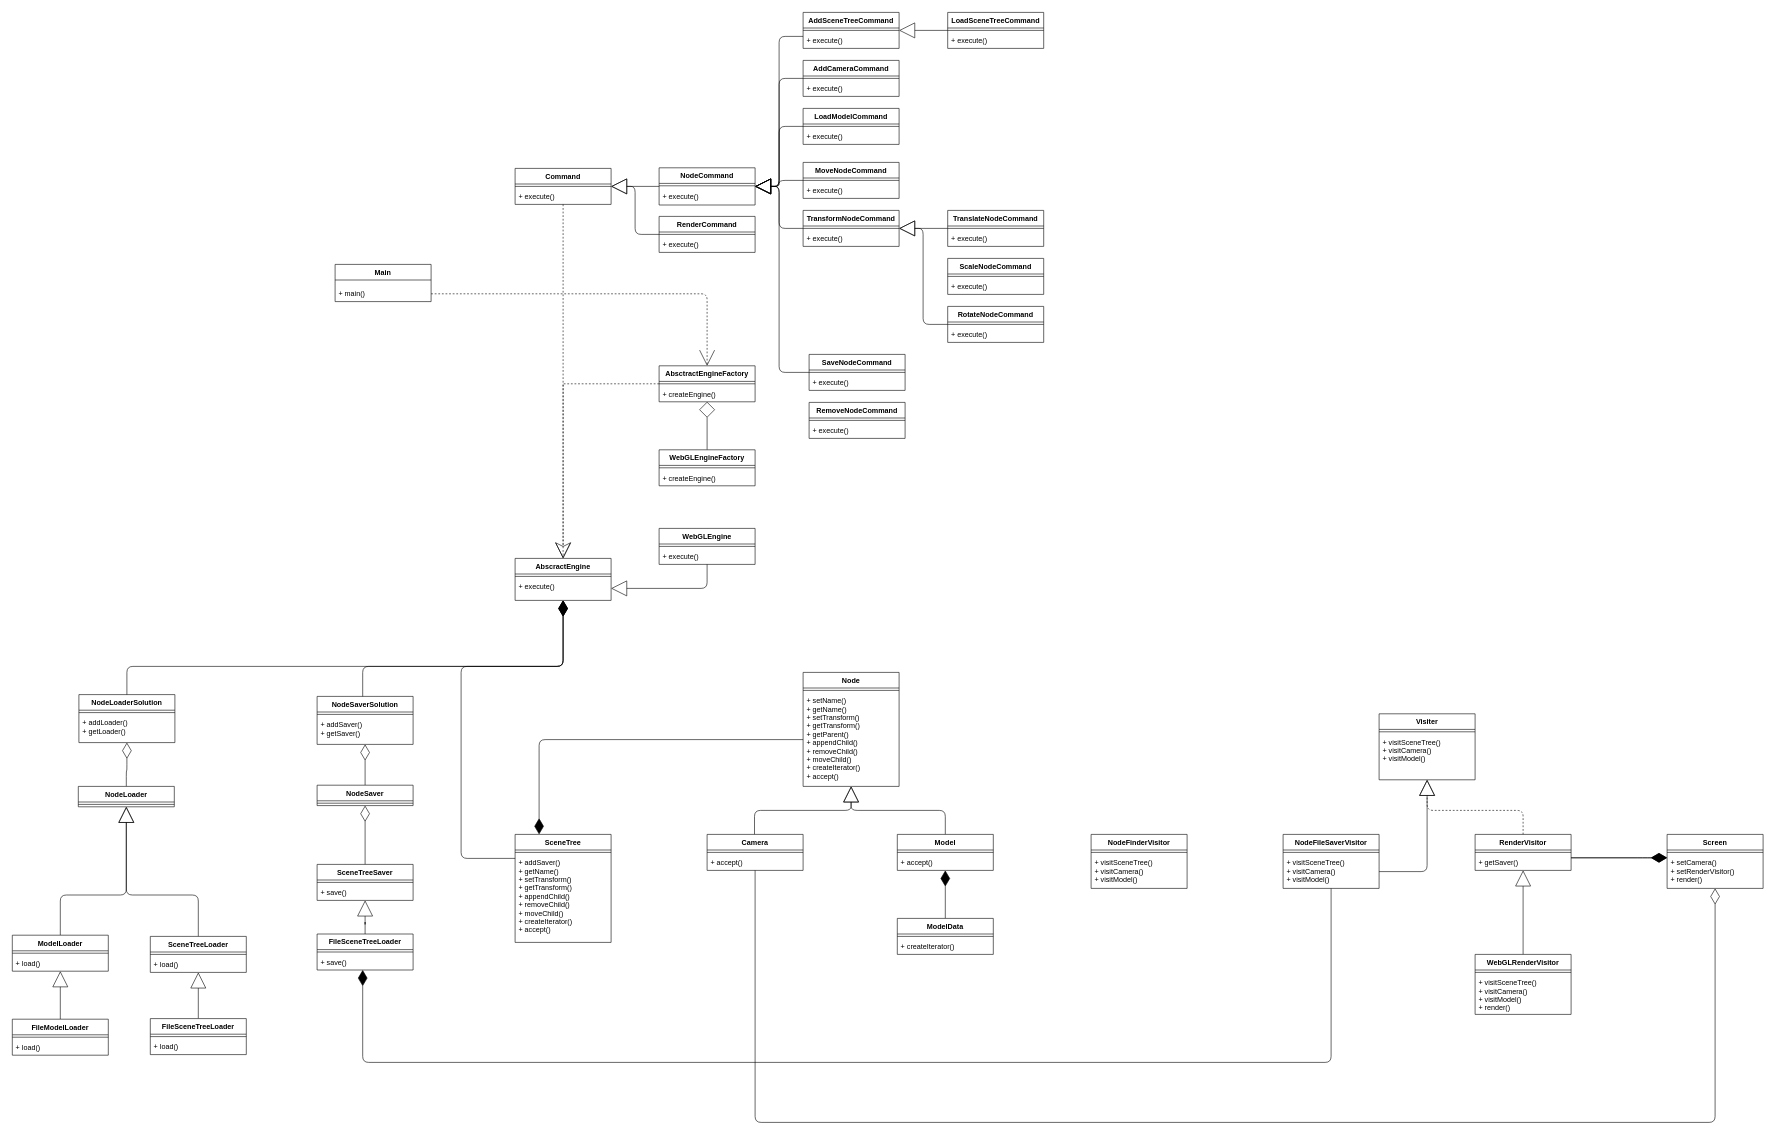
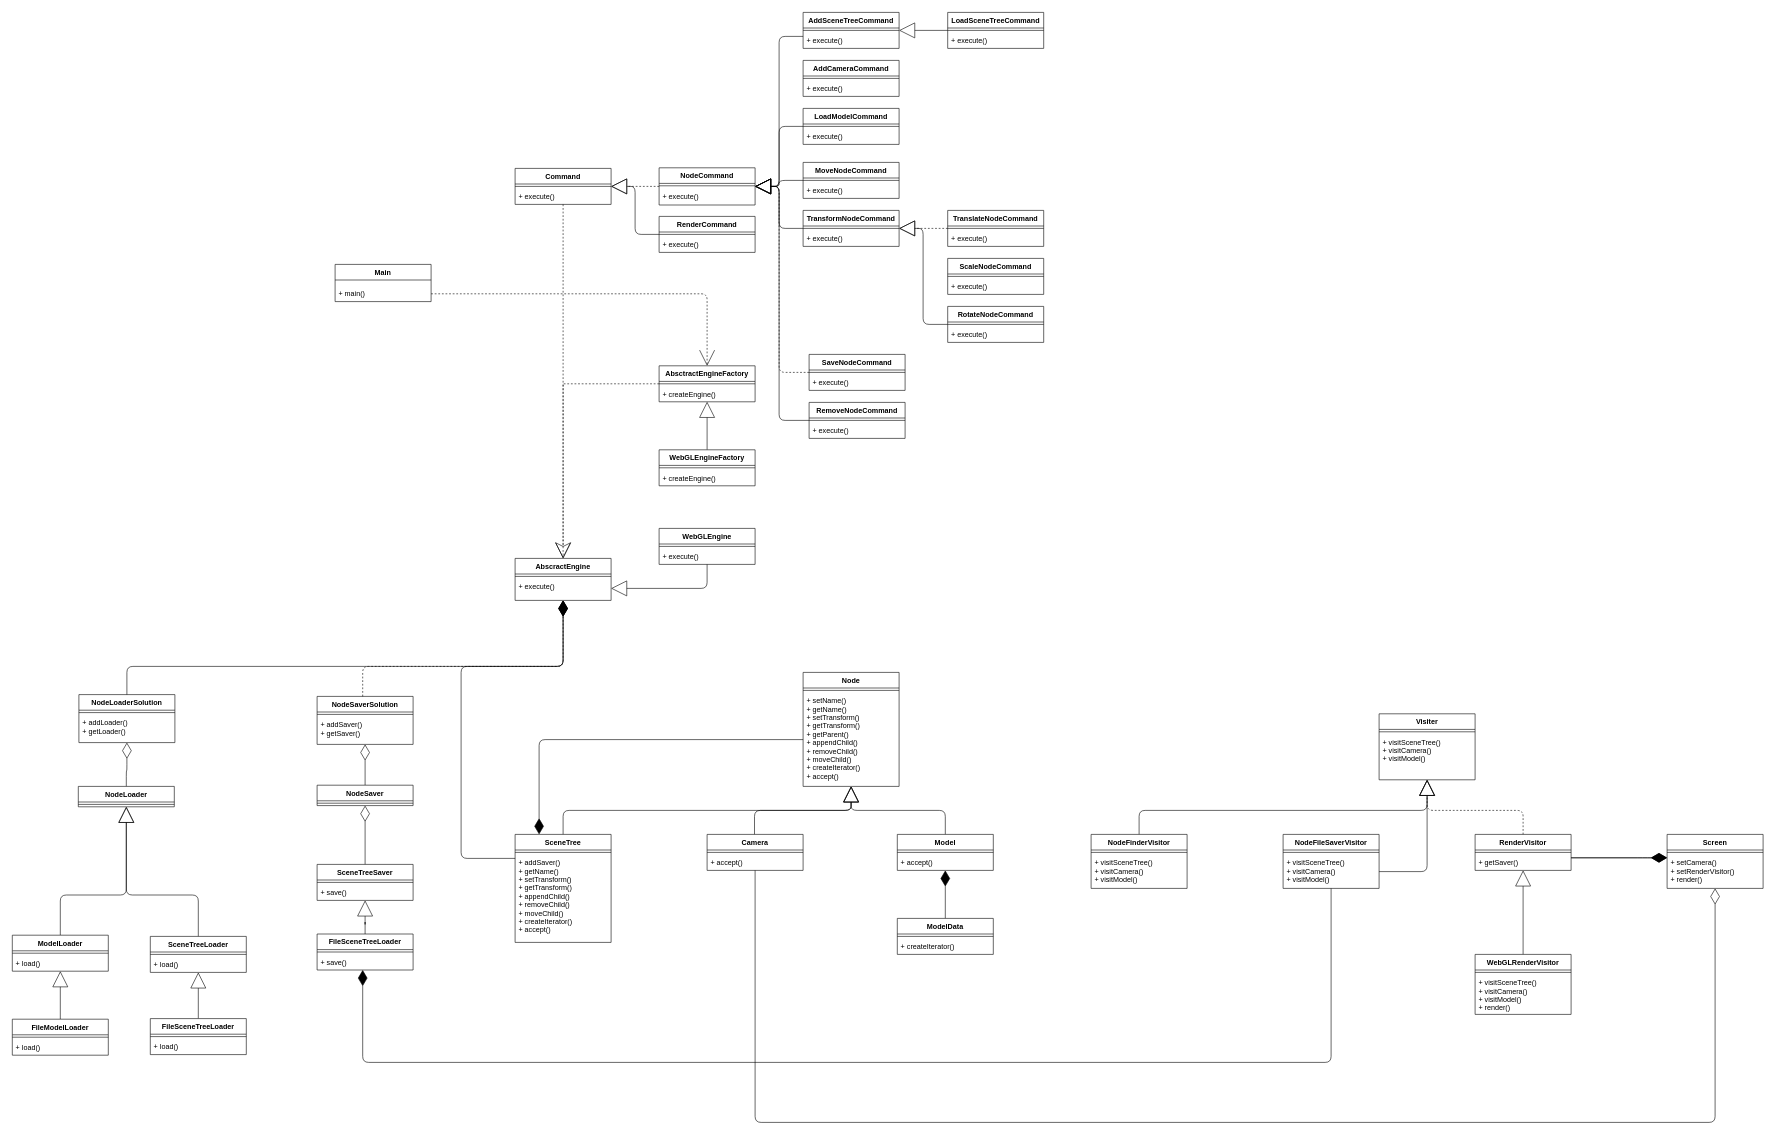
(791, 78) -> none
(646, 186) -> (646, 186)
(934, 228) -> (934, 228)
(794, 372) -> (794, 372)
none -> (779, 409)
(707, 418) -> (707, 418)
(363, 682) -> (363, 682)
none -> (647, 810)
none -> (1271, 810)
